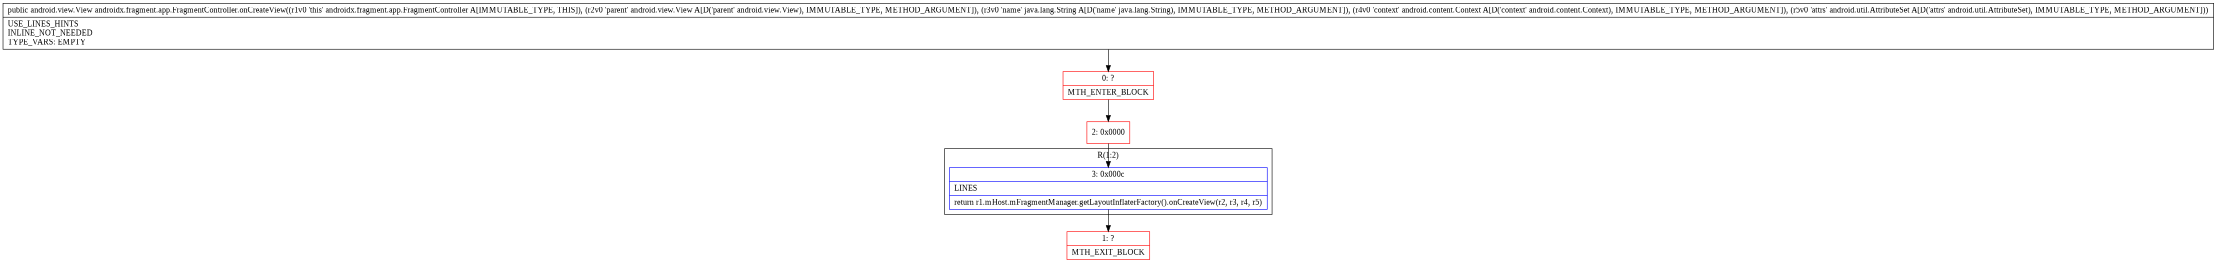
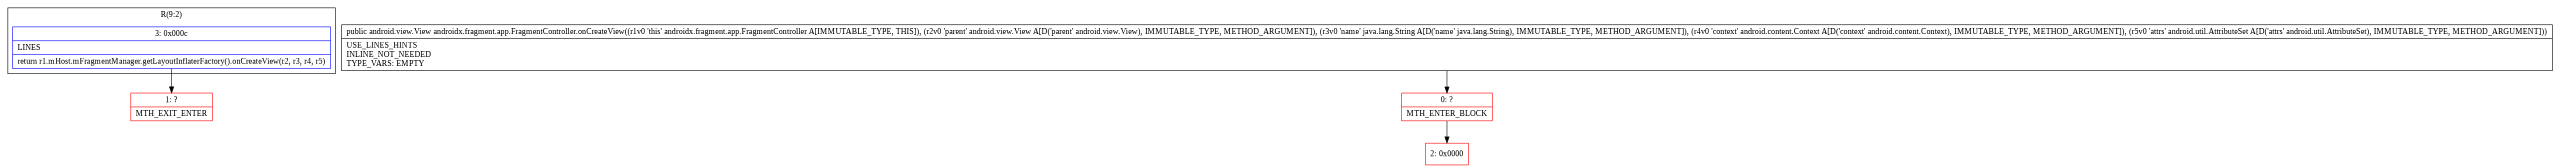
(1108, 152) -> none
(1108, 156) -> (172, 15)
(1108, 252) -> (172, 114)
